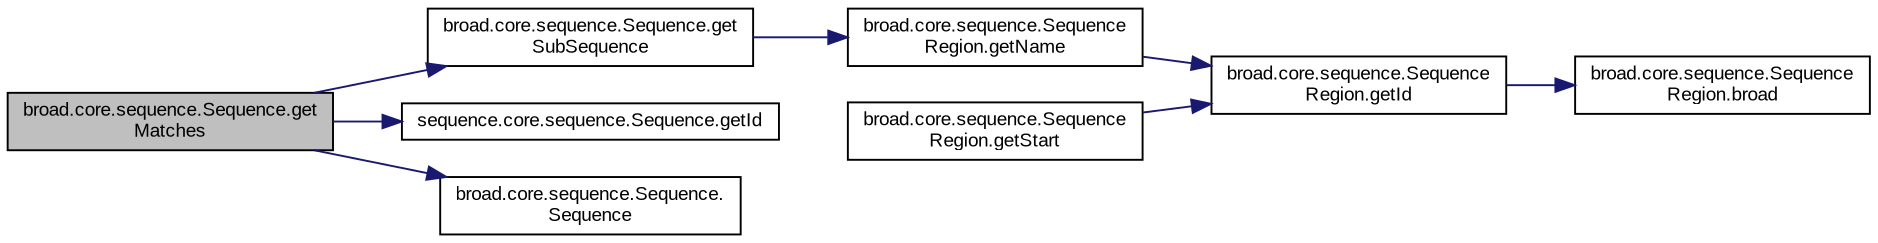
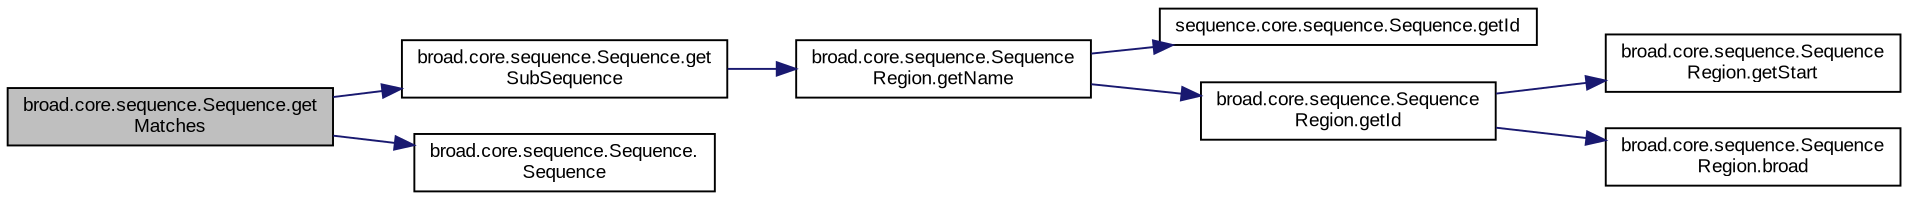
(1167, 109) -> (1541, 88)
(358, 122) -> (1122, 50)
